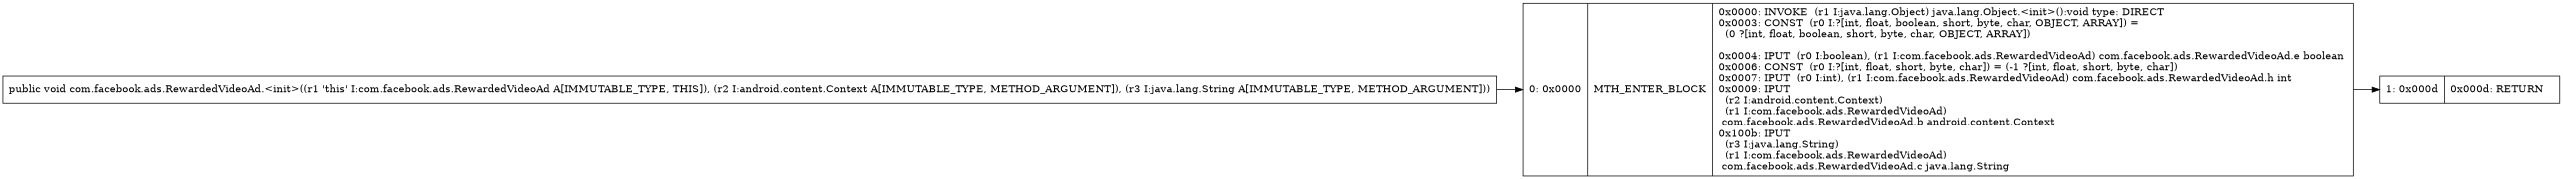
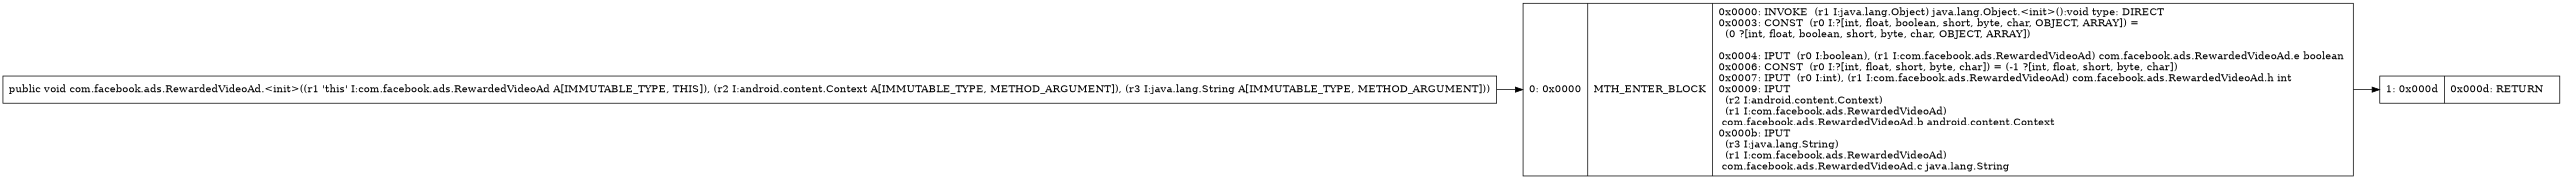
(1758, 133) -> (1758, 133)
